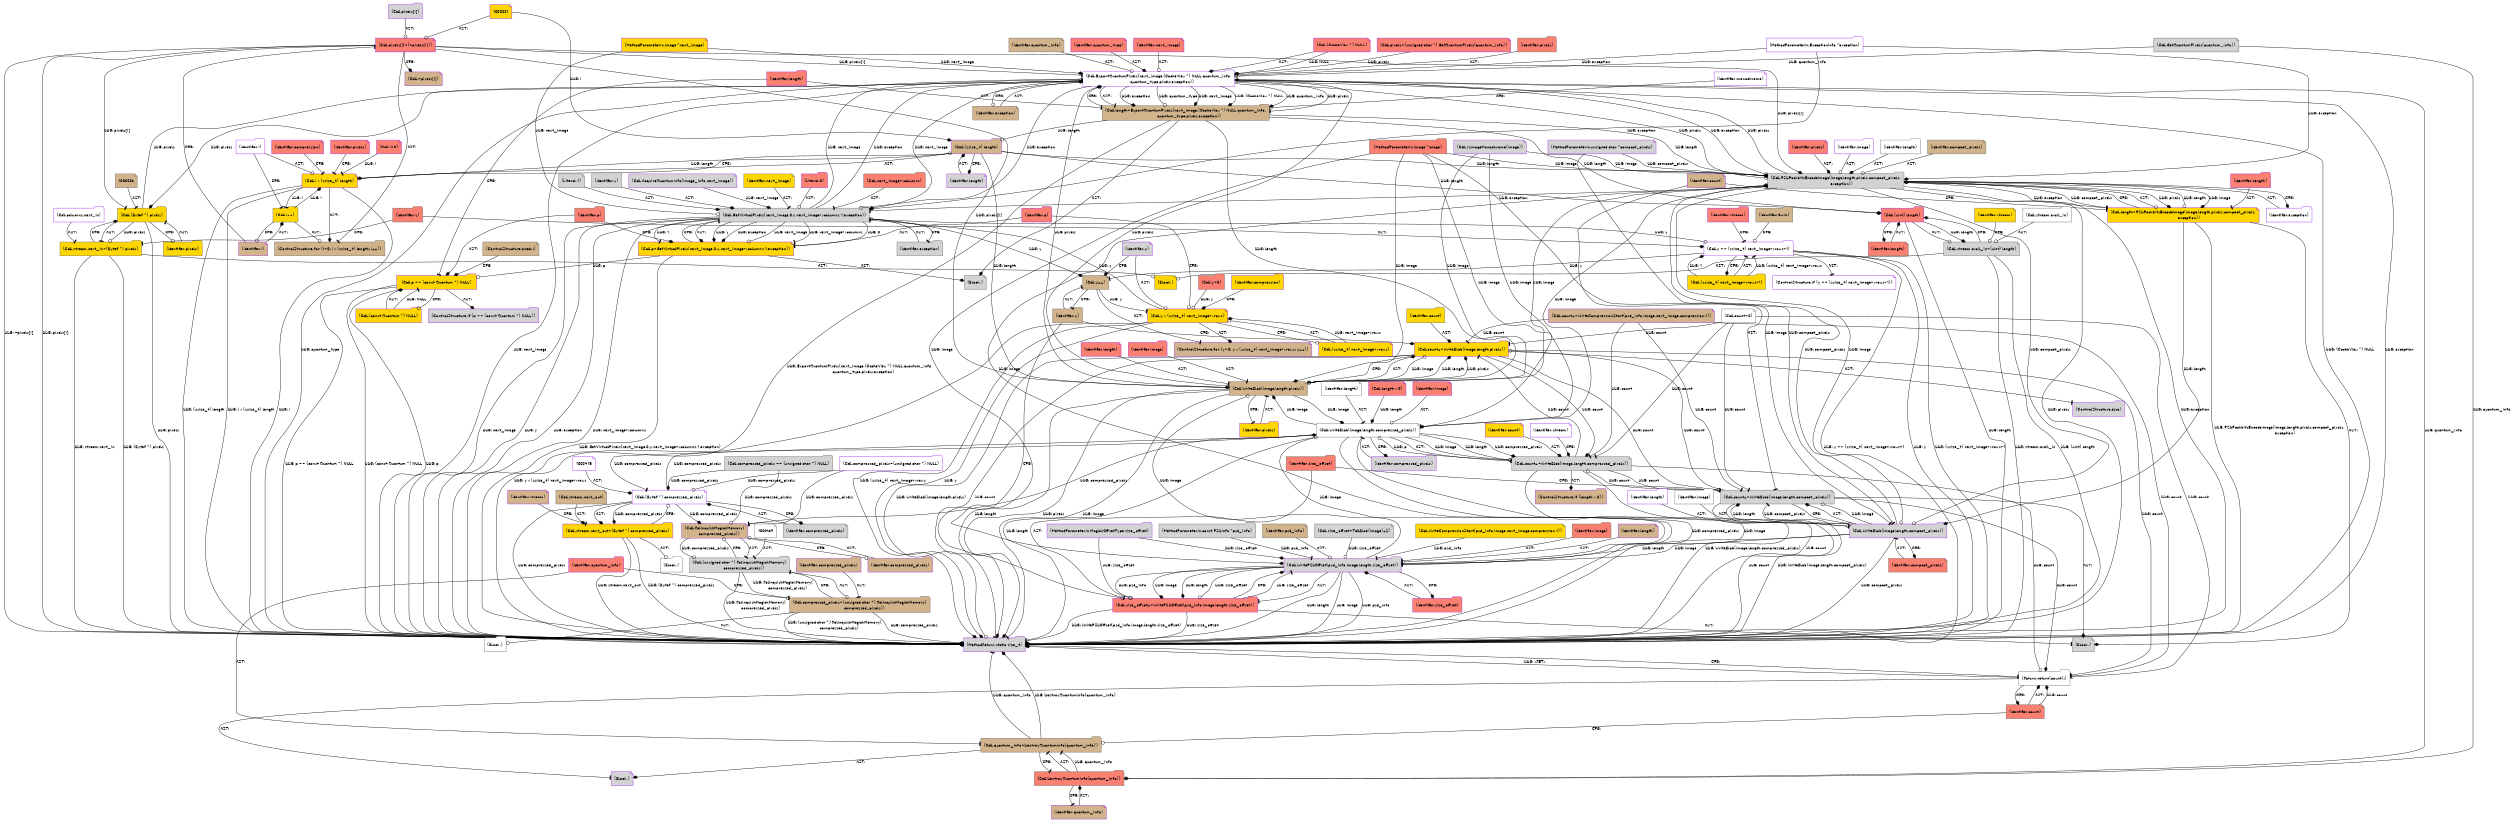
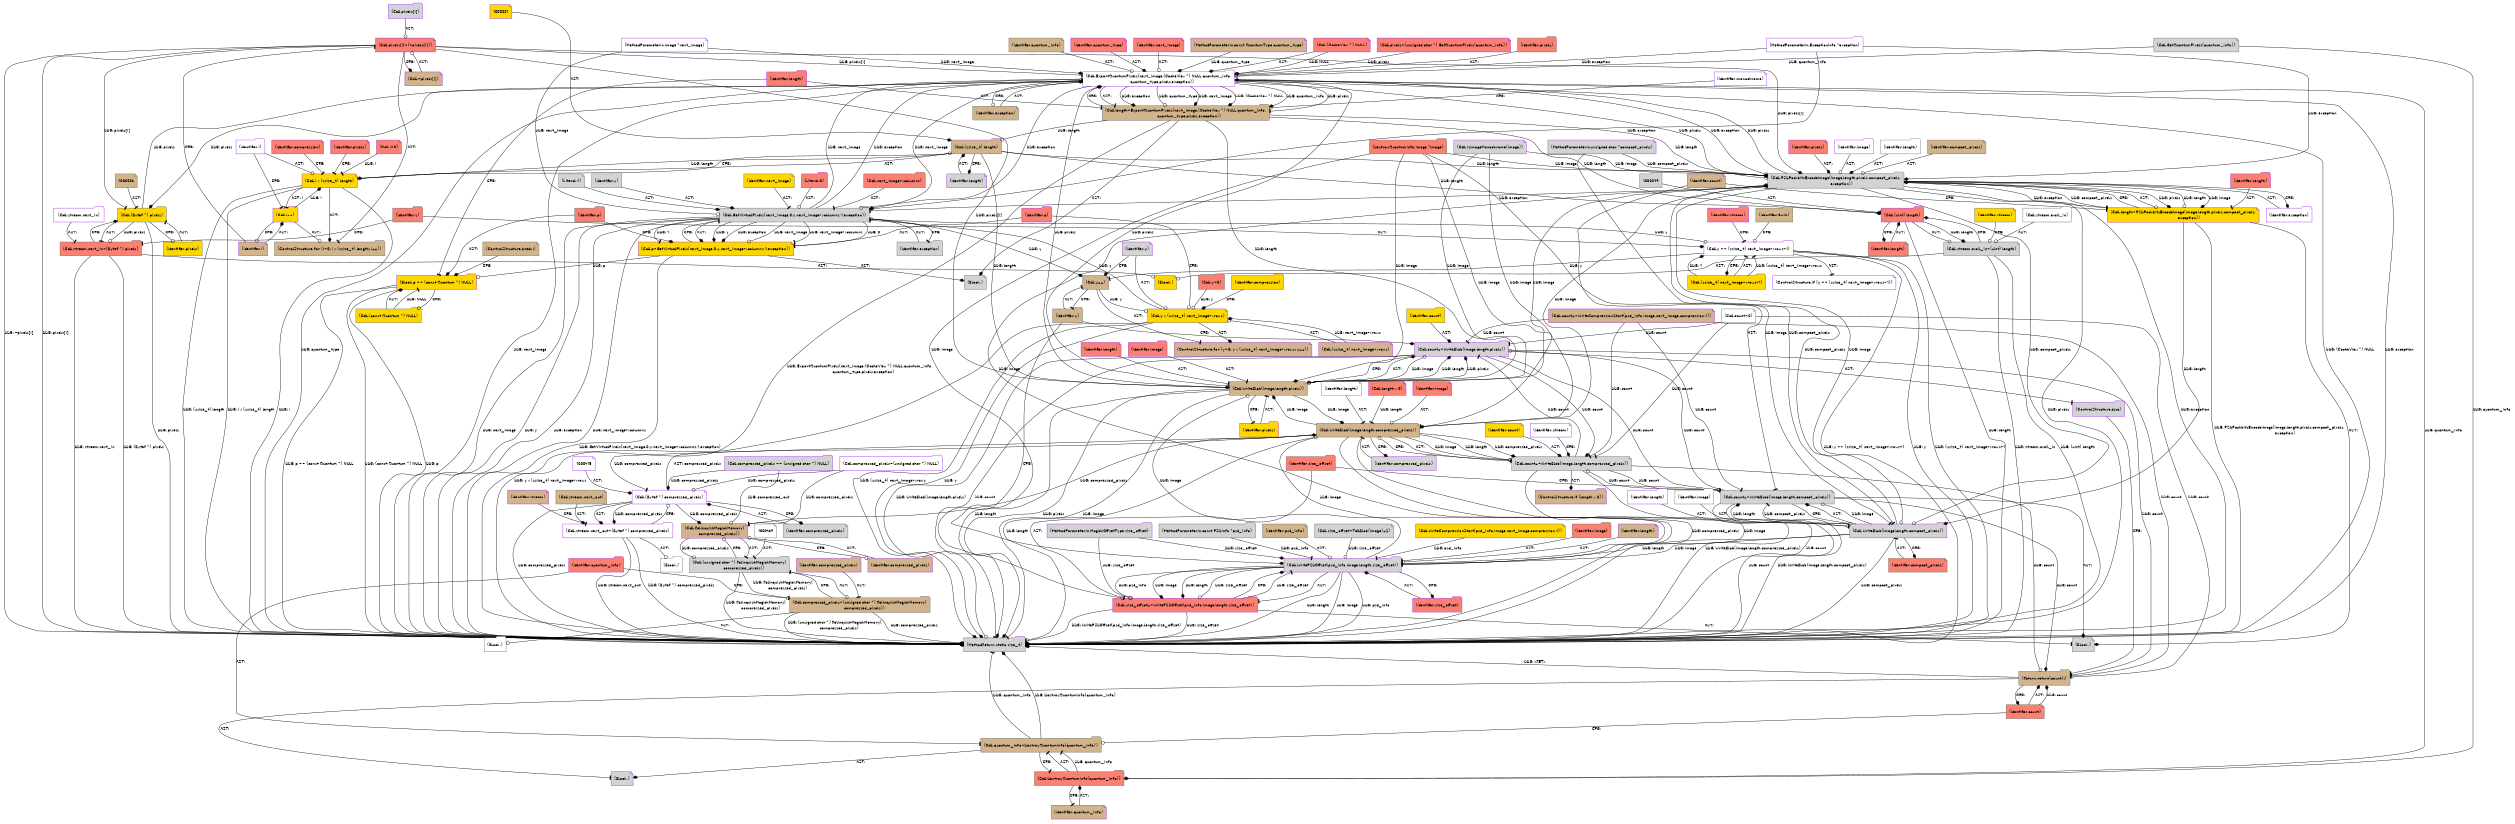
(459, 26) -> (418, 63)
(665, 45) -> (665, 45)
none -> (1249, 45)
(576, 79) -> (576, 79)
(1408, 147) -> (1408, 147)
(683, 181) -> none
none -> (1651, 181)
(297, 198) -> (297, 198)
(79, 215) -> (79, 215)
(285, 215) -> (285, 215)
(101, 249) -> (101, 249)
(437, 282) -> (437, 282)
(1119, 306) -> (1119, 306)
(389, 316) -> (389, 316)
(484, 316) -> none
(1188, 316) -> (1188, 316)
(1266, 333) -> none
(1356, 349) -> (1356, 349)
(1462, 349) -> (1462, 349)
(1378, 408) -> (1378, 408)
(1725, 411) -> none
(1368, 430) -> (1368, 430)
(1400, 447) -> (1400, 447)
(584, 464) -> (584, 464)
(698, 464) -> (698, 464)
(779, 464) -> (779, 464)
(768, 497) -> (768, 497)
(618, 531) -> (618, 531)
(1521, 658) -> (2133, 562)
(2044, 678) -> (2044, 678)
